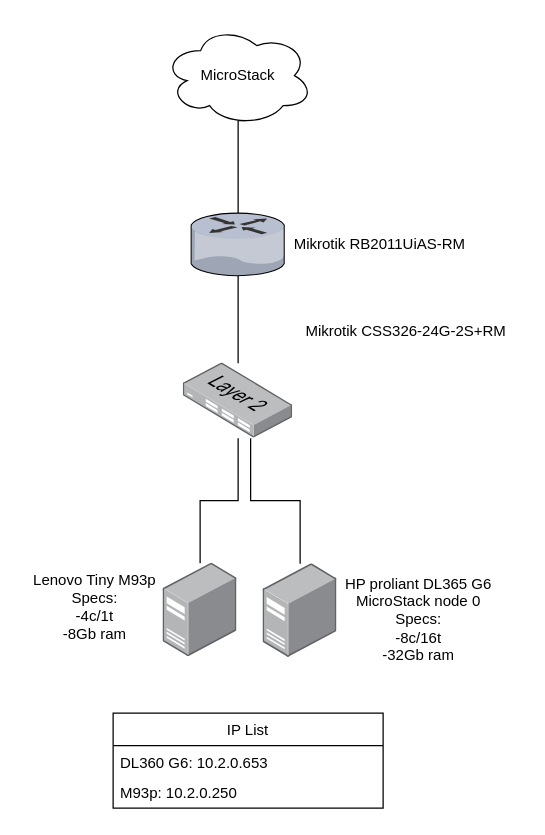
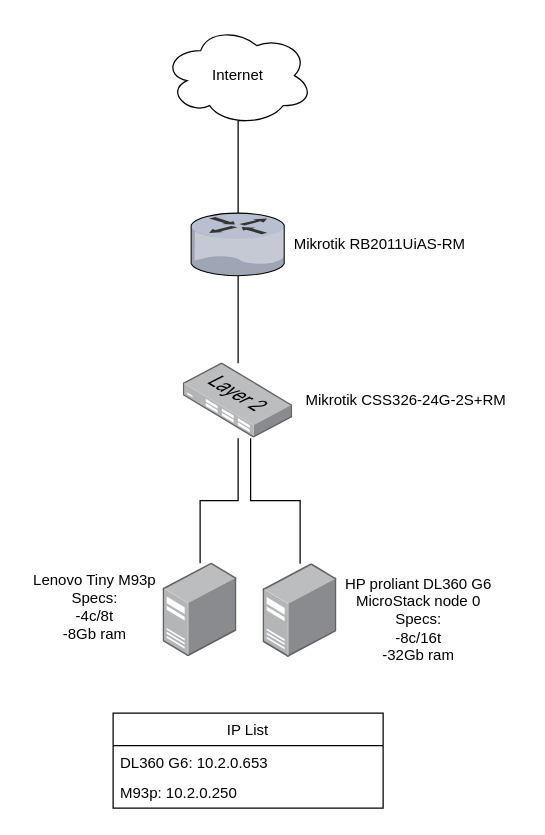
(238, 76) -> (238, 76)
(405, 332) -> (405, 401)
(95, 607) -> (95, 607)
(419, 619) -> (419, 619)
